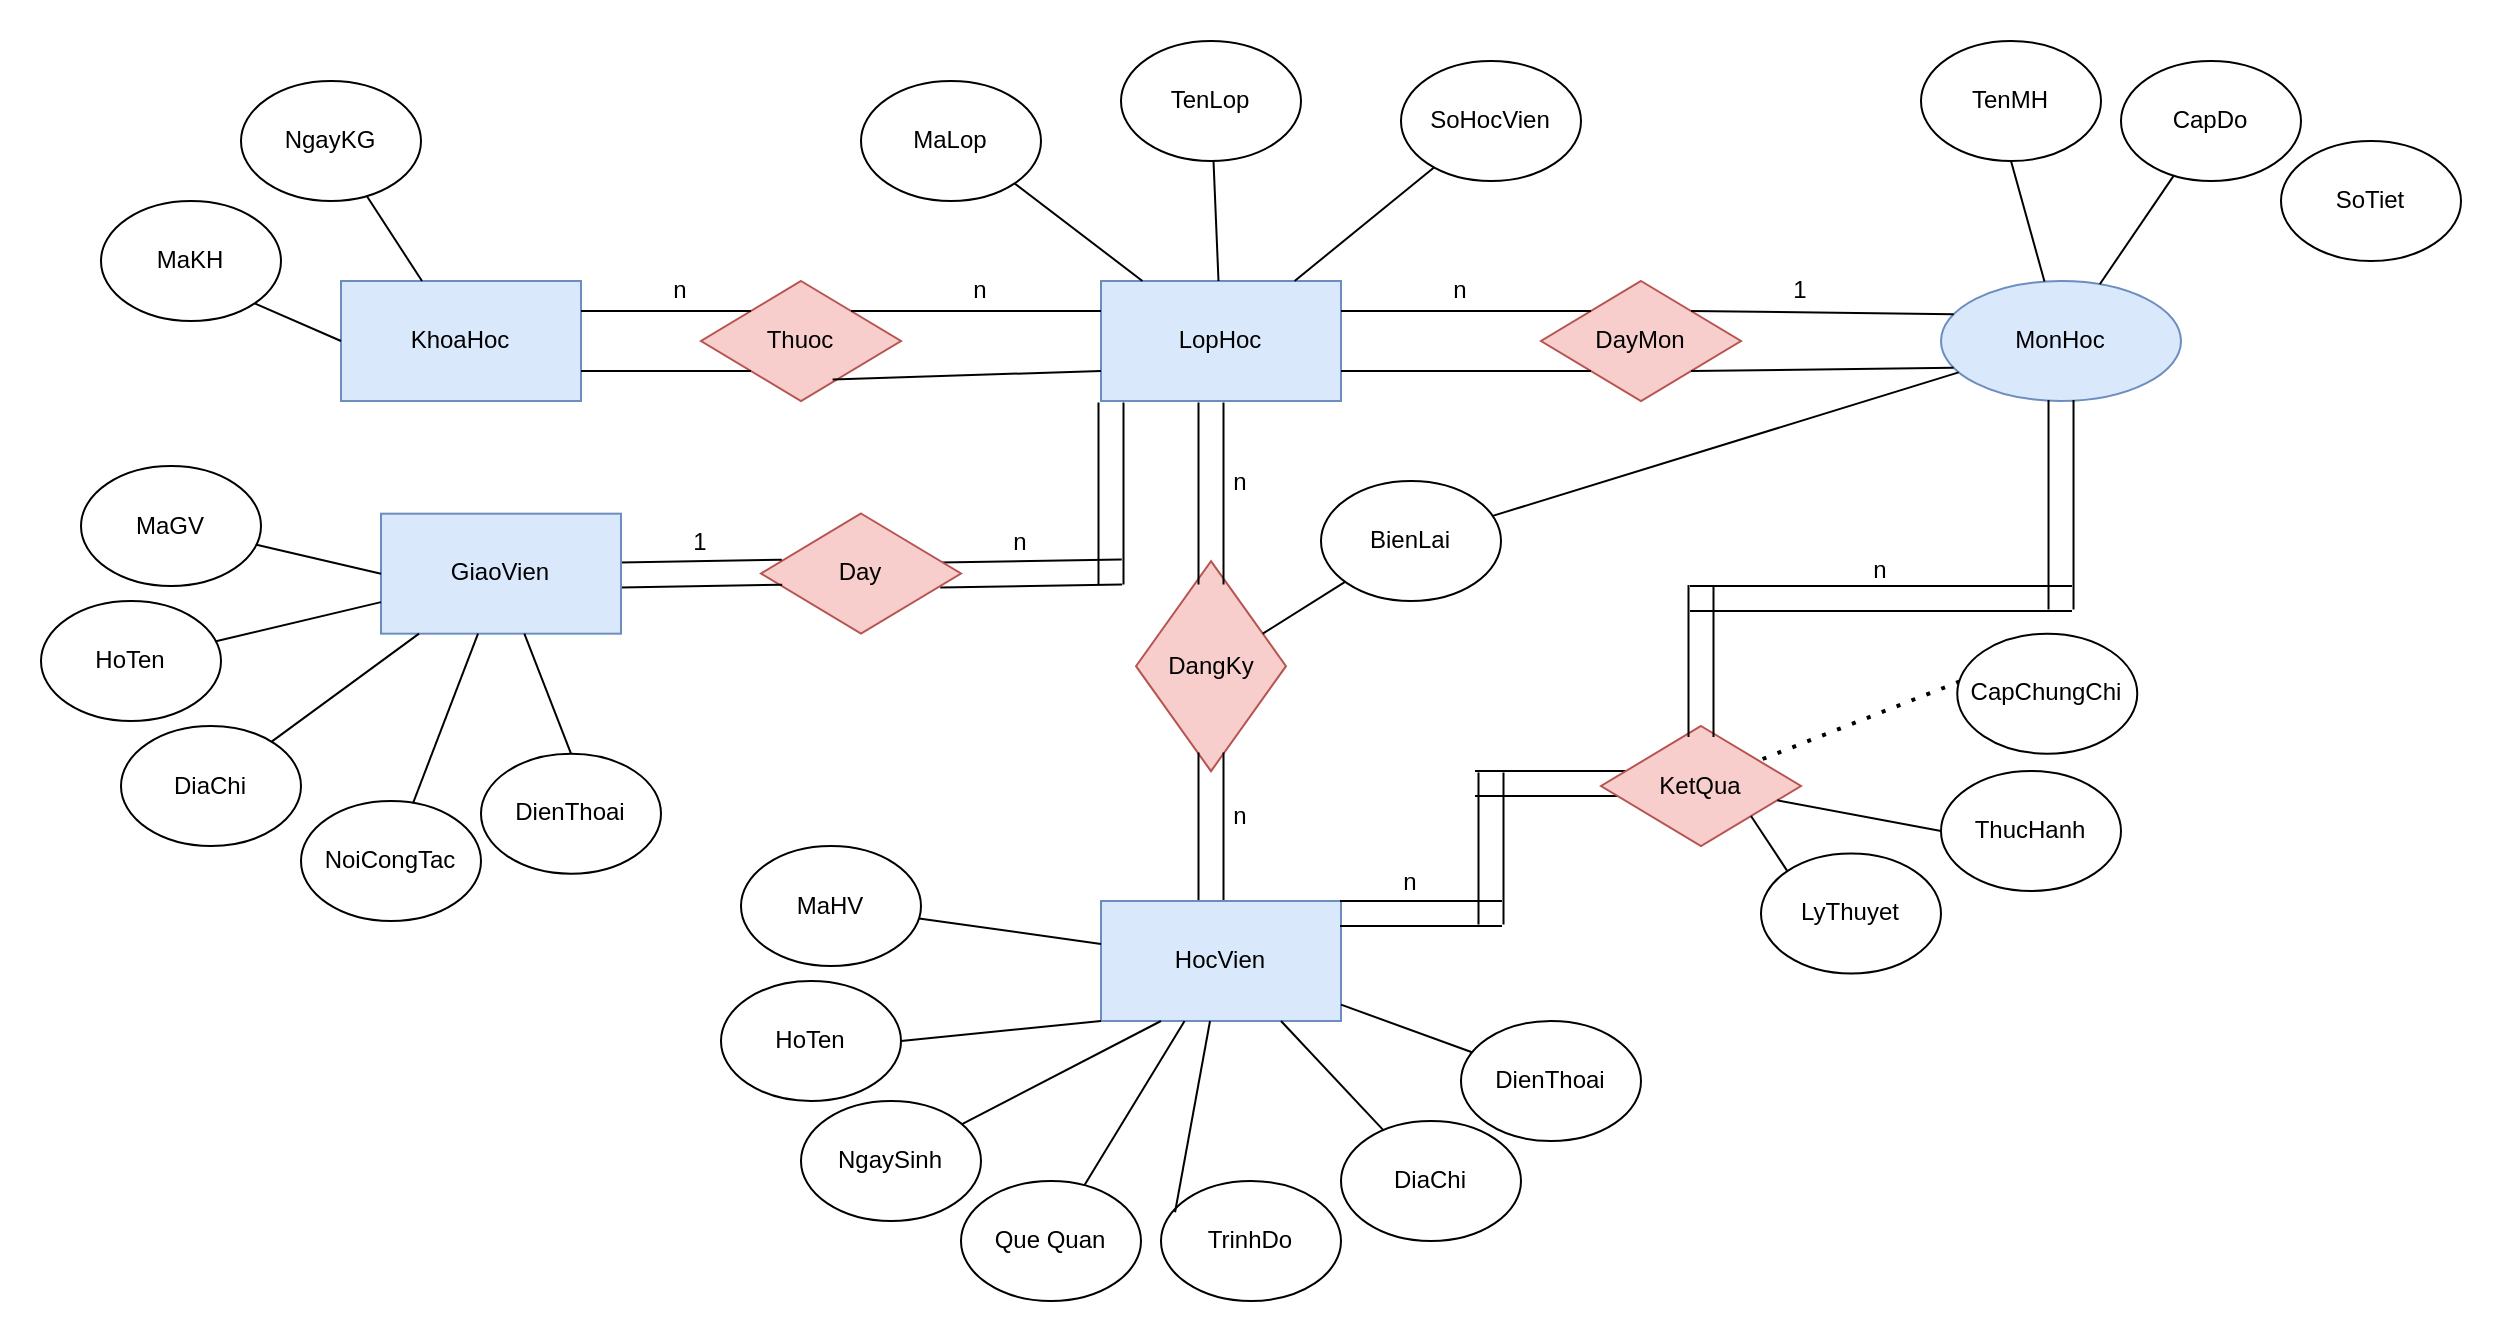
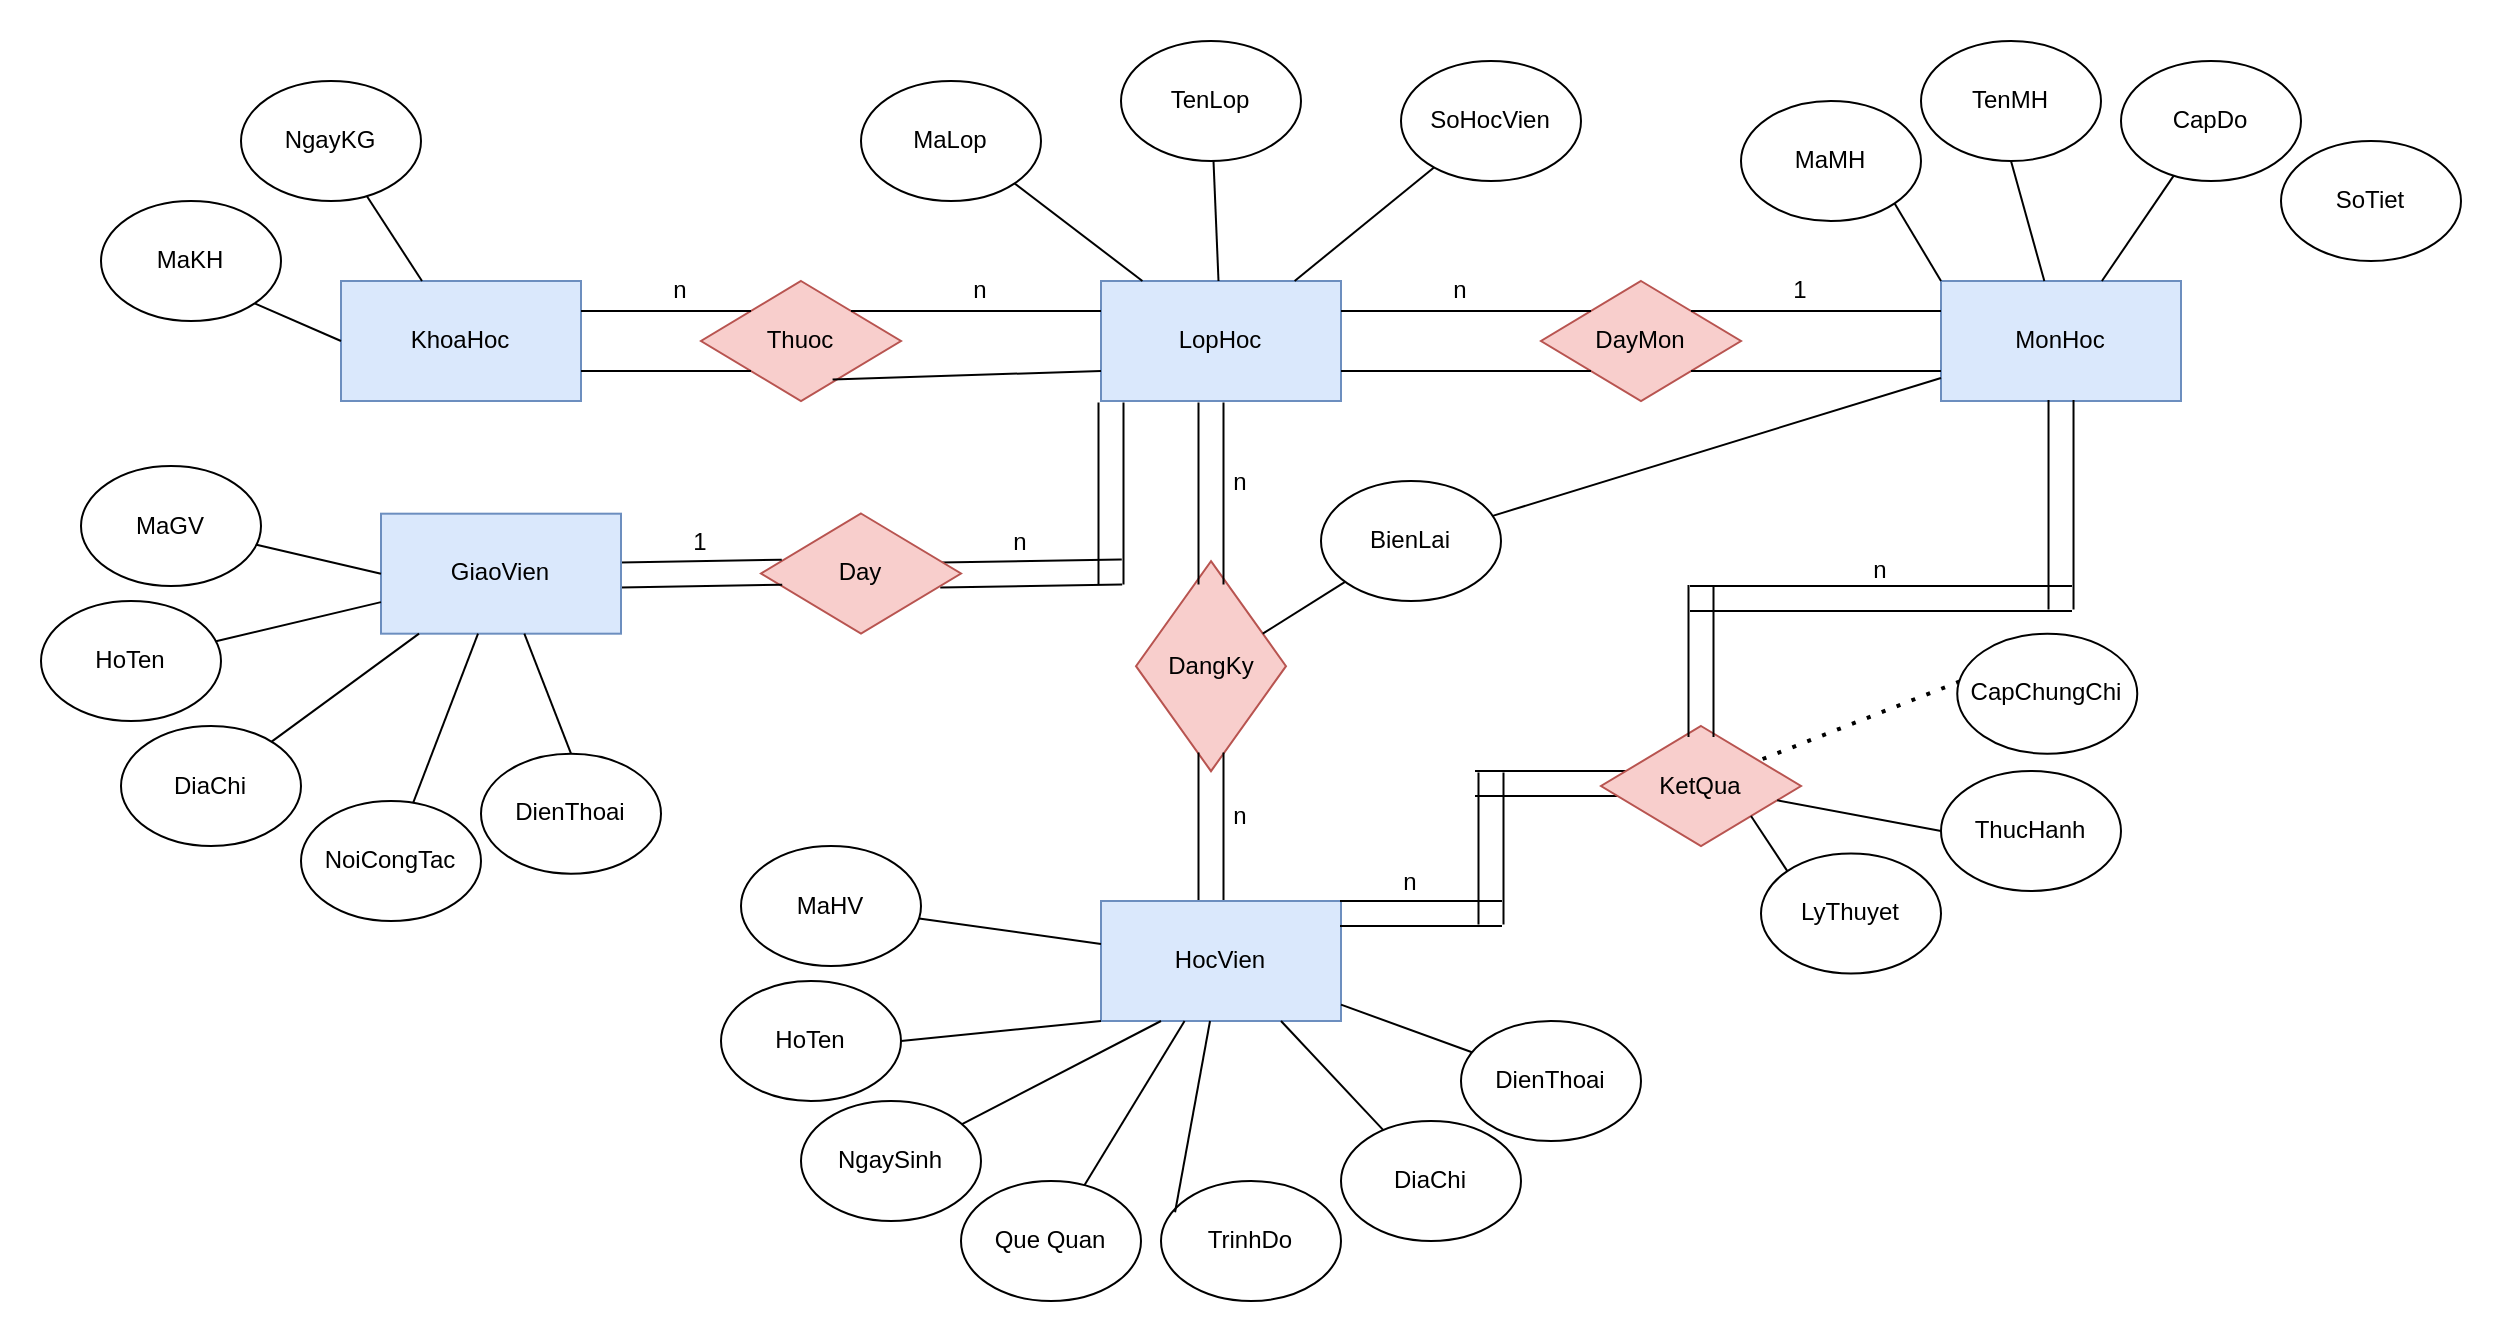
none -> (1831, 161)
none -> (1918, 242)
(2061, 341) -> (2061, 341)
